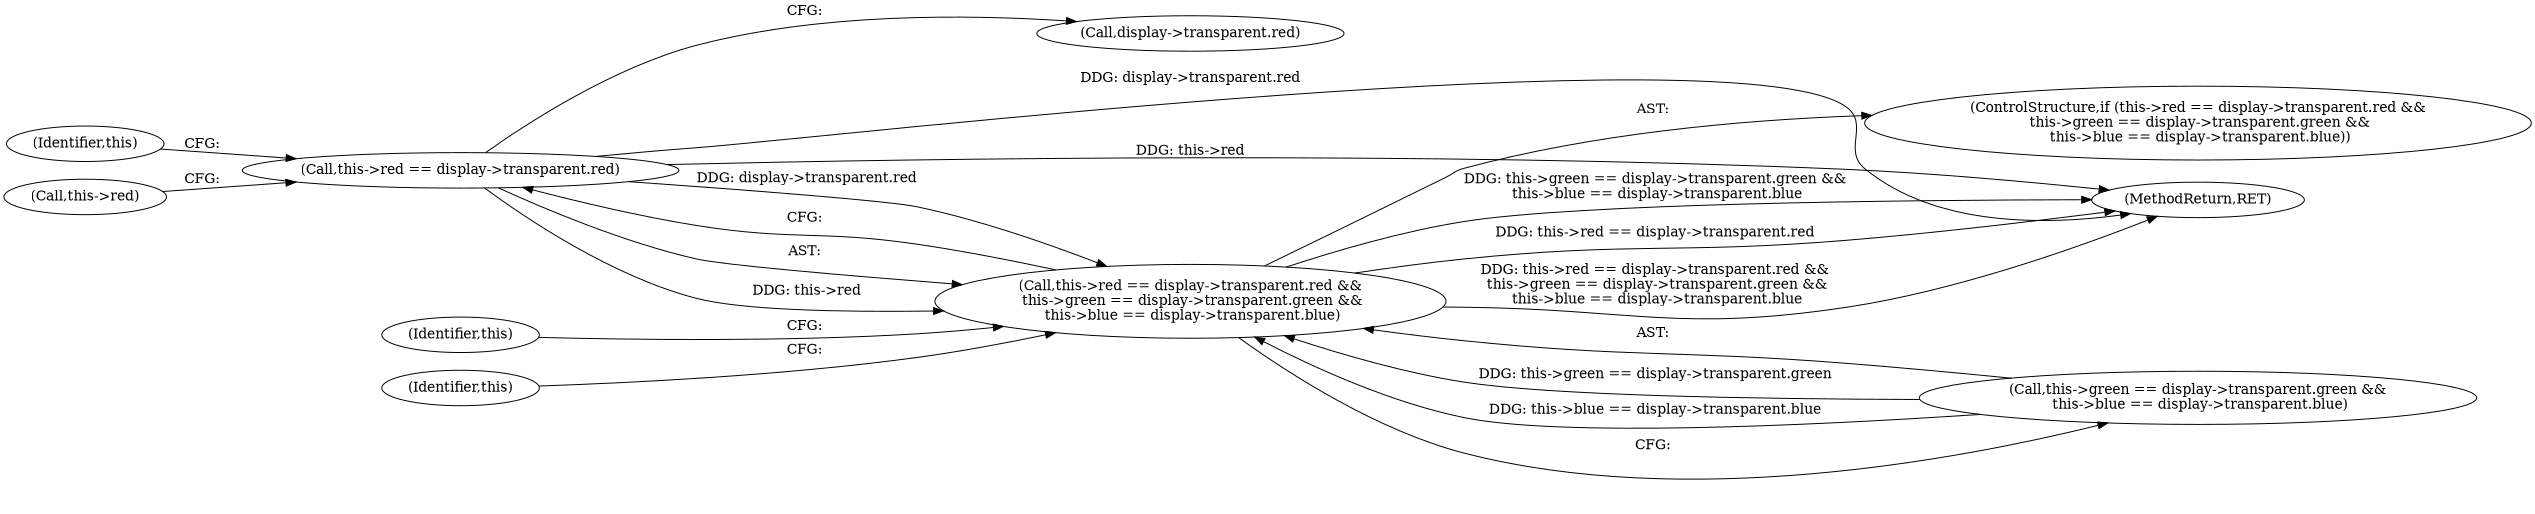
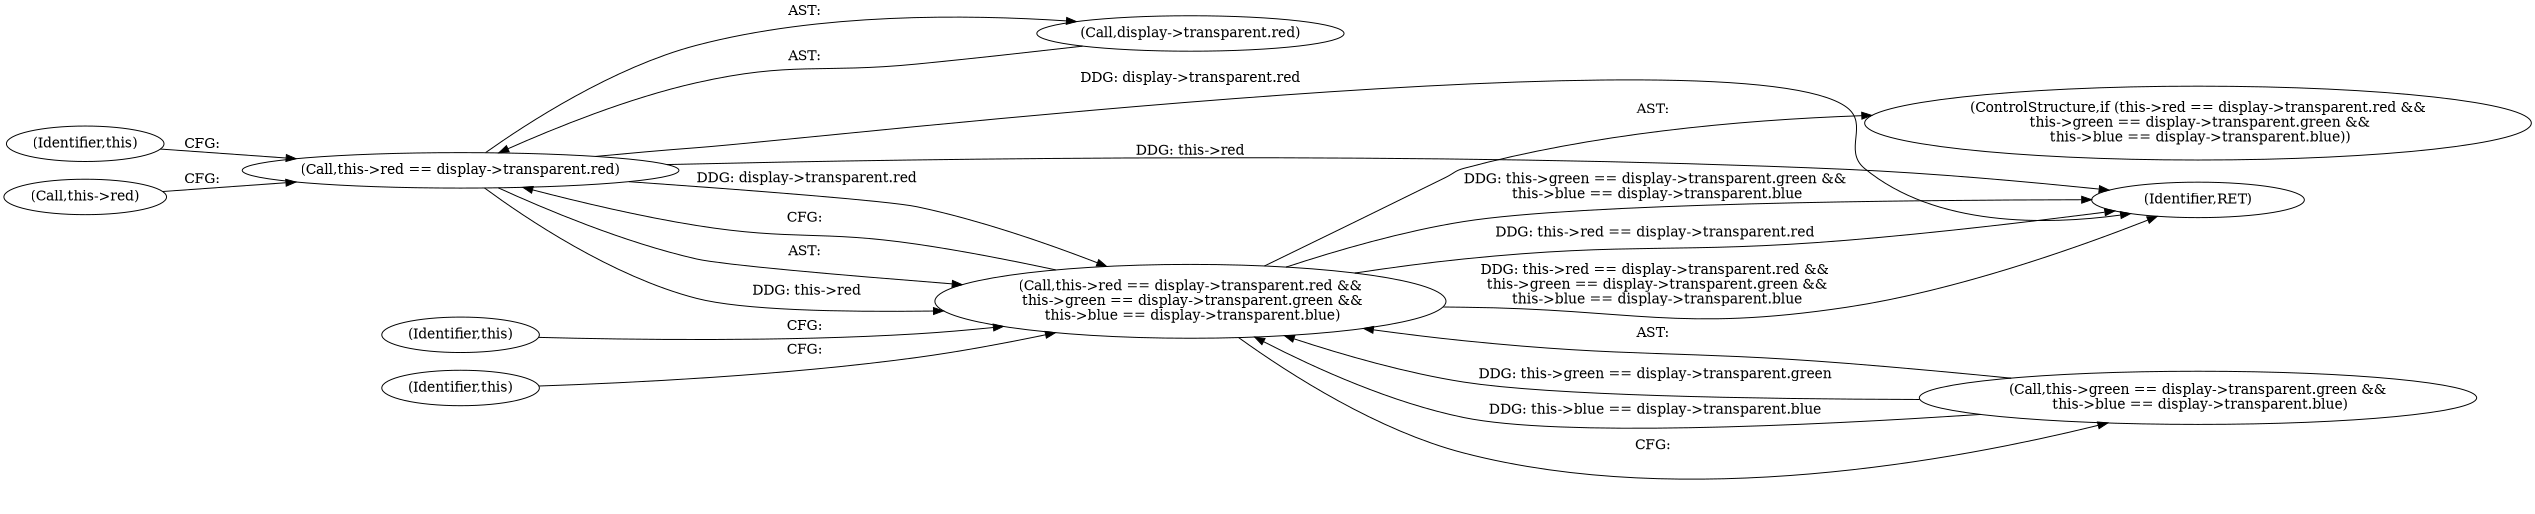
(807, 11) -> (807, 11)
none -> (790, 70)
(2198, 200) -> (2198, 200)
